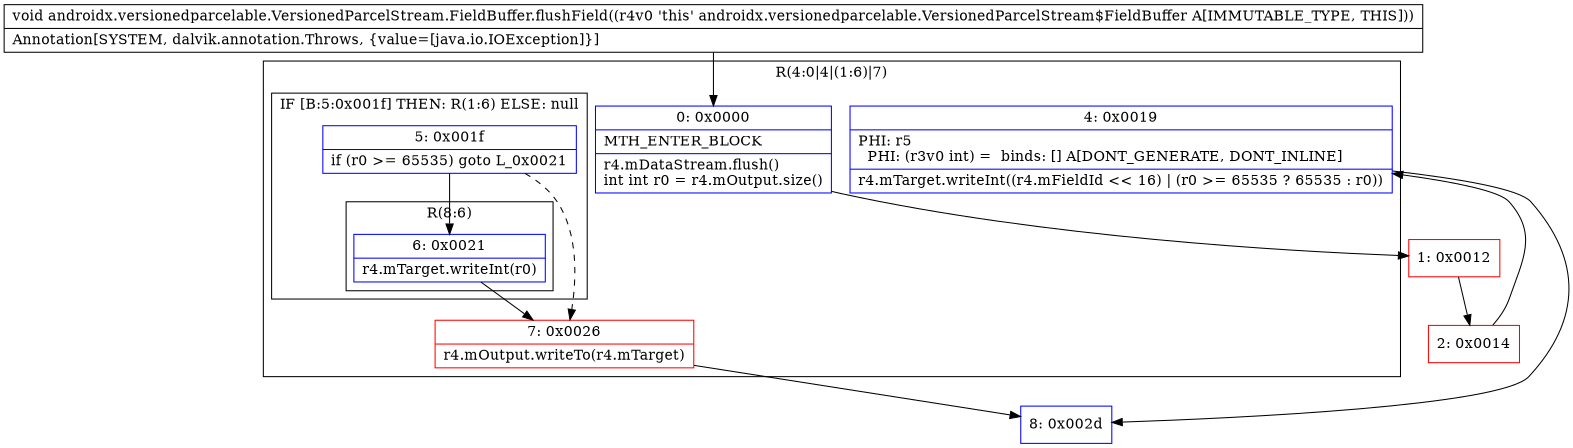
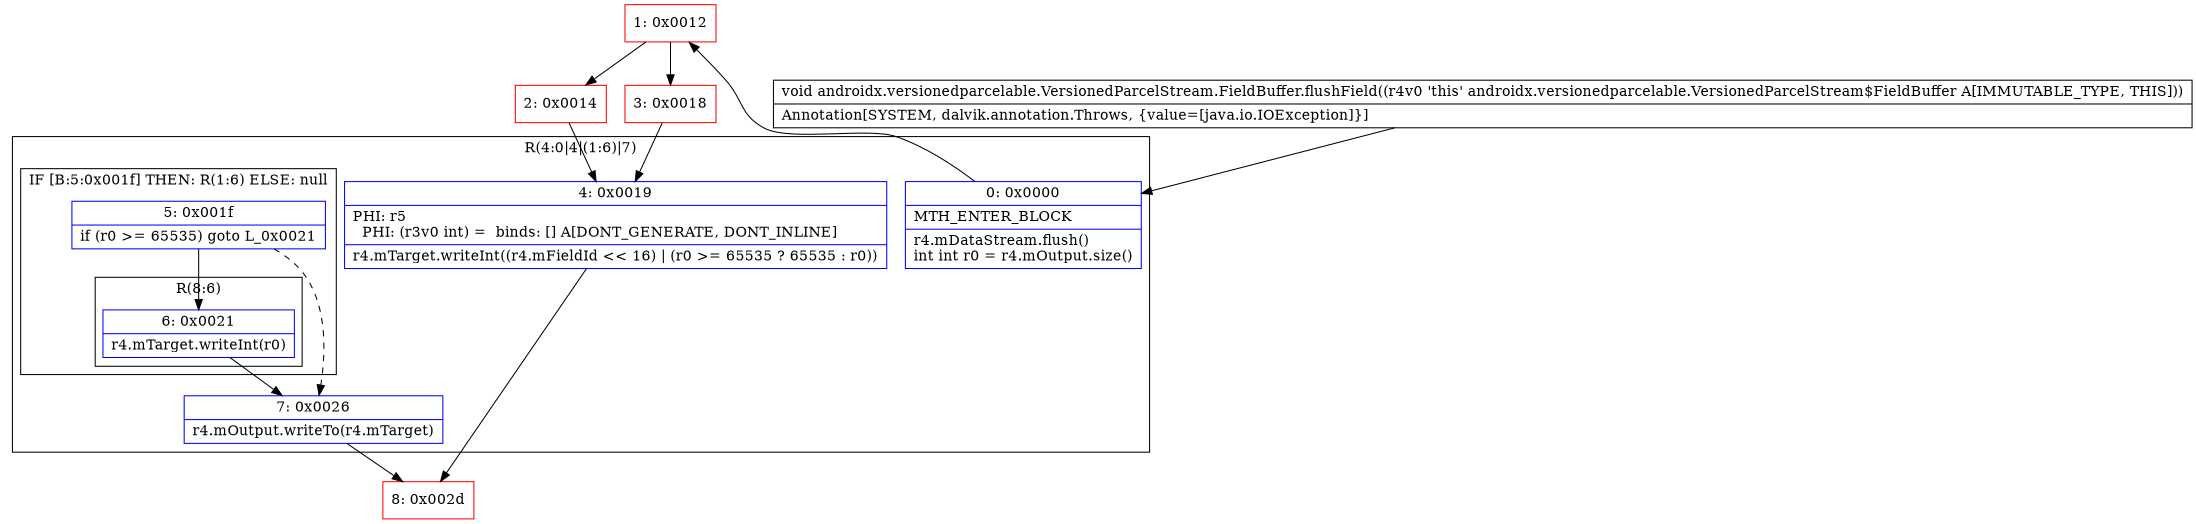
none -> (671, 104)
(564, 344) -> (314, 420)
(1066, 425) -> (428, 500)
